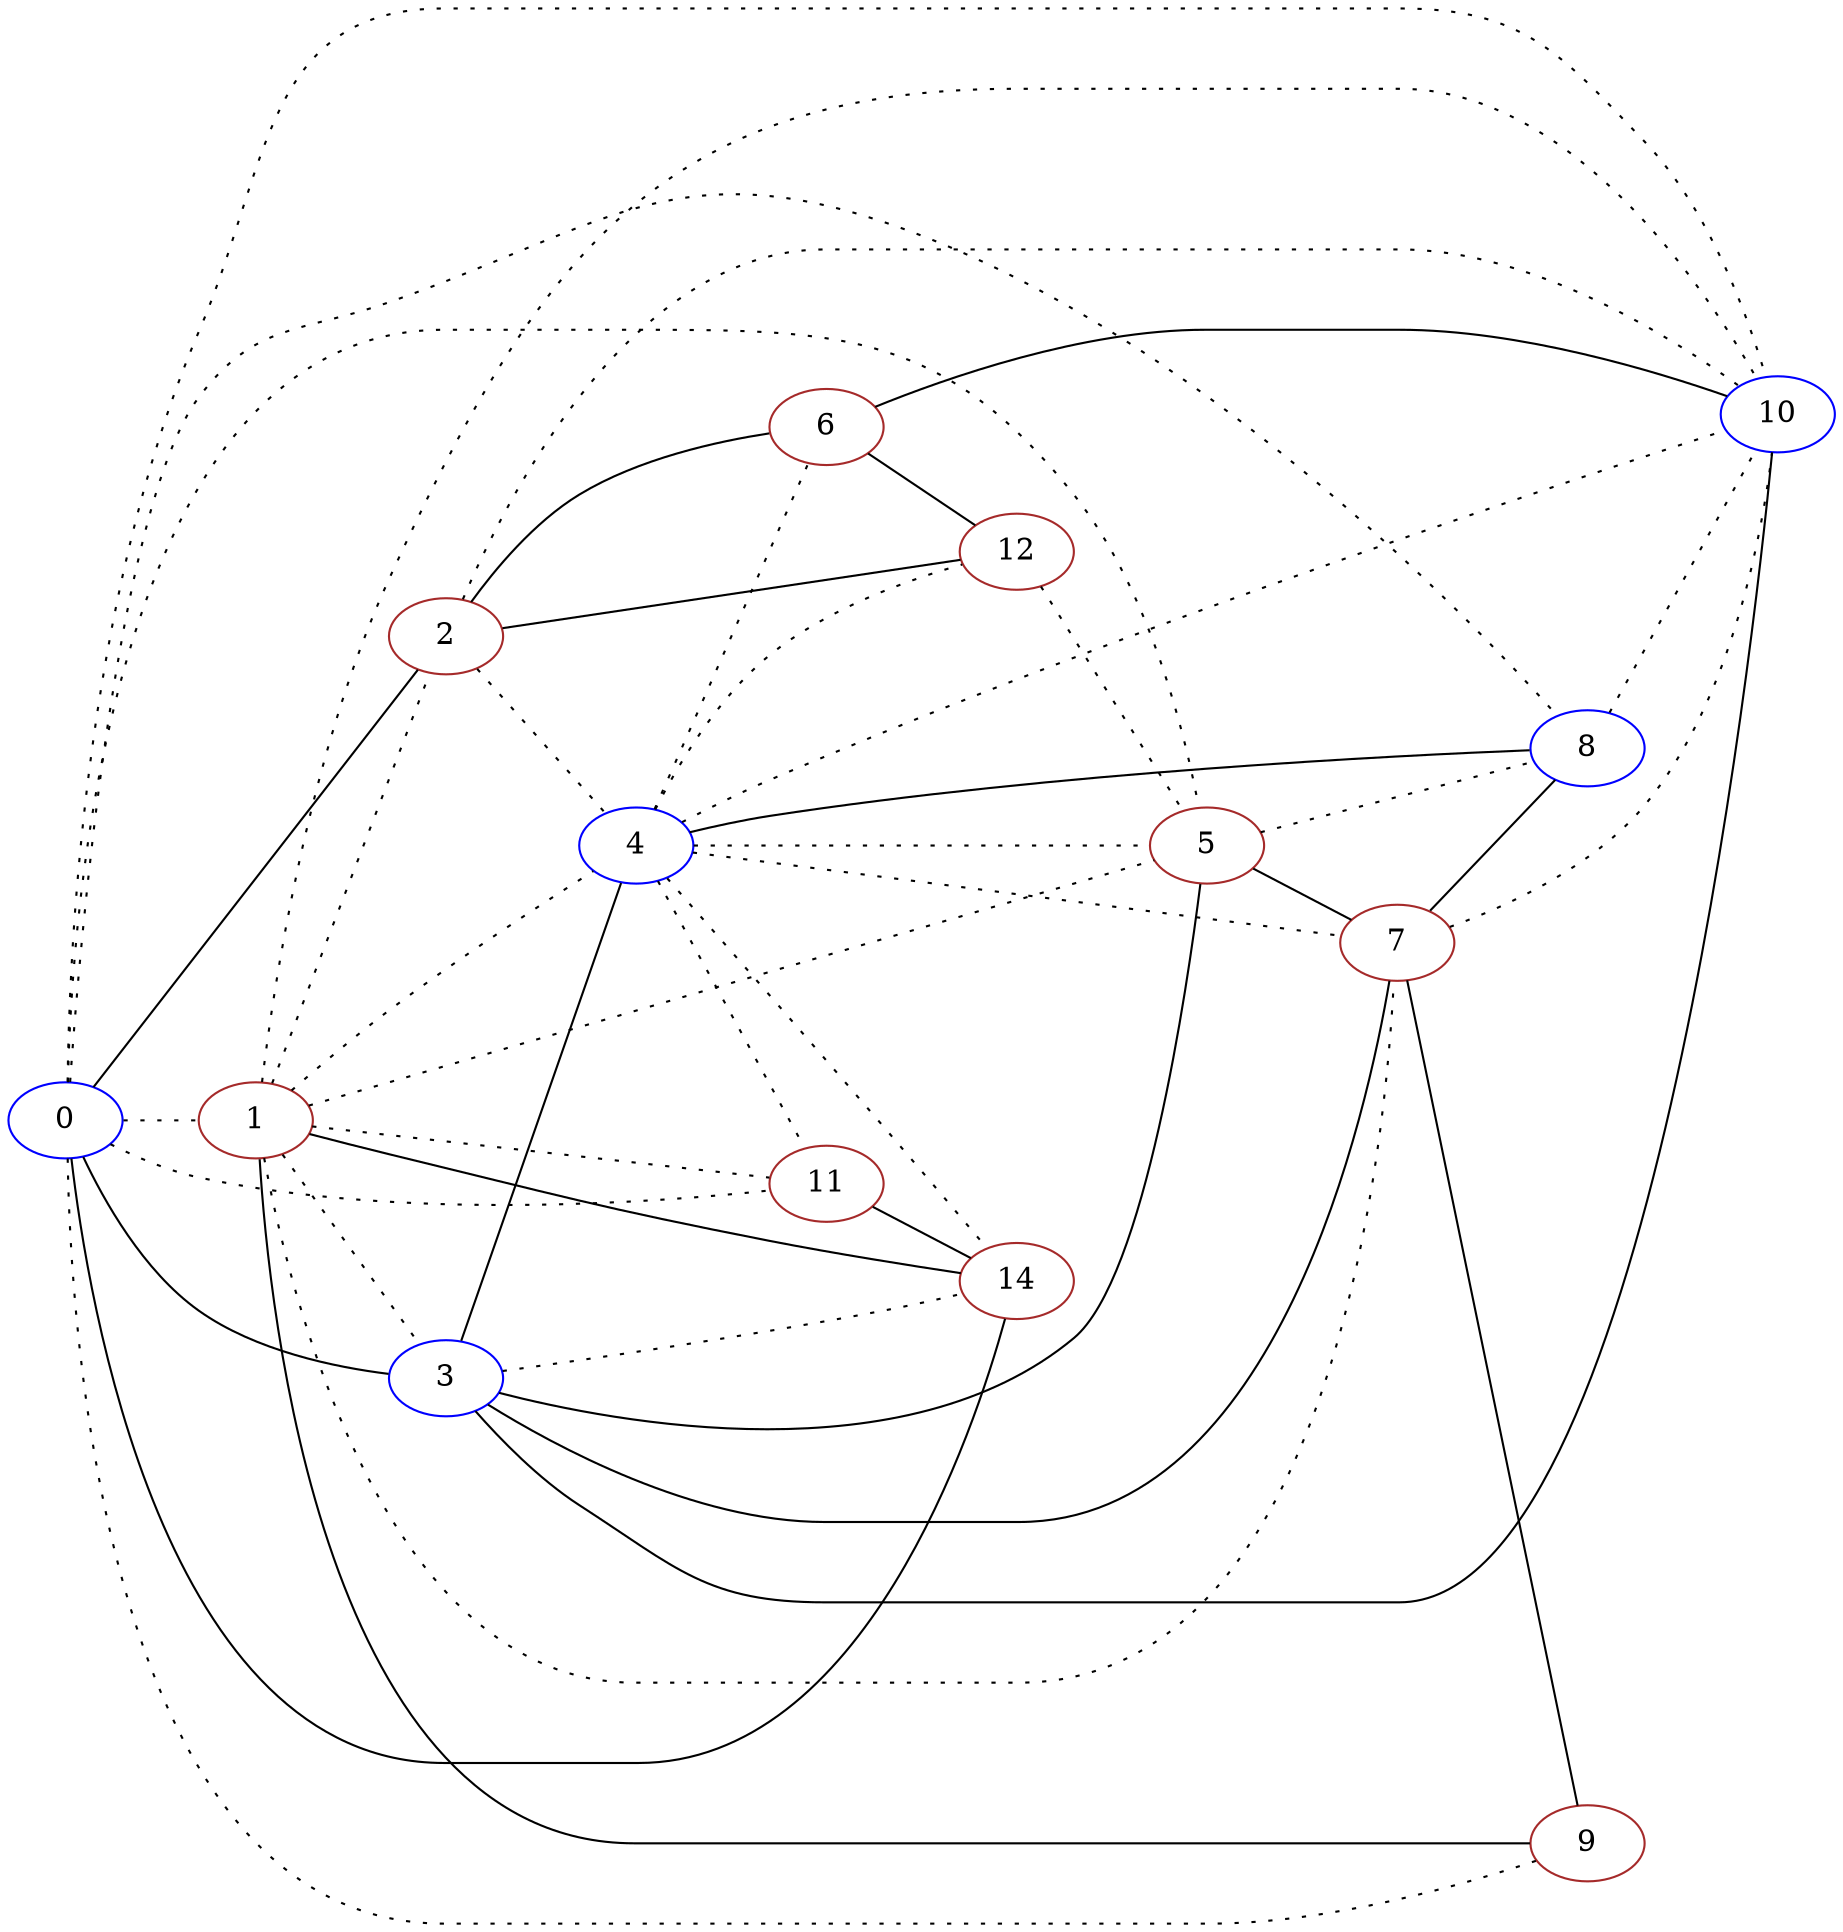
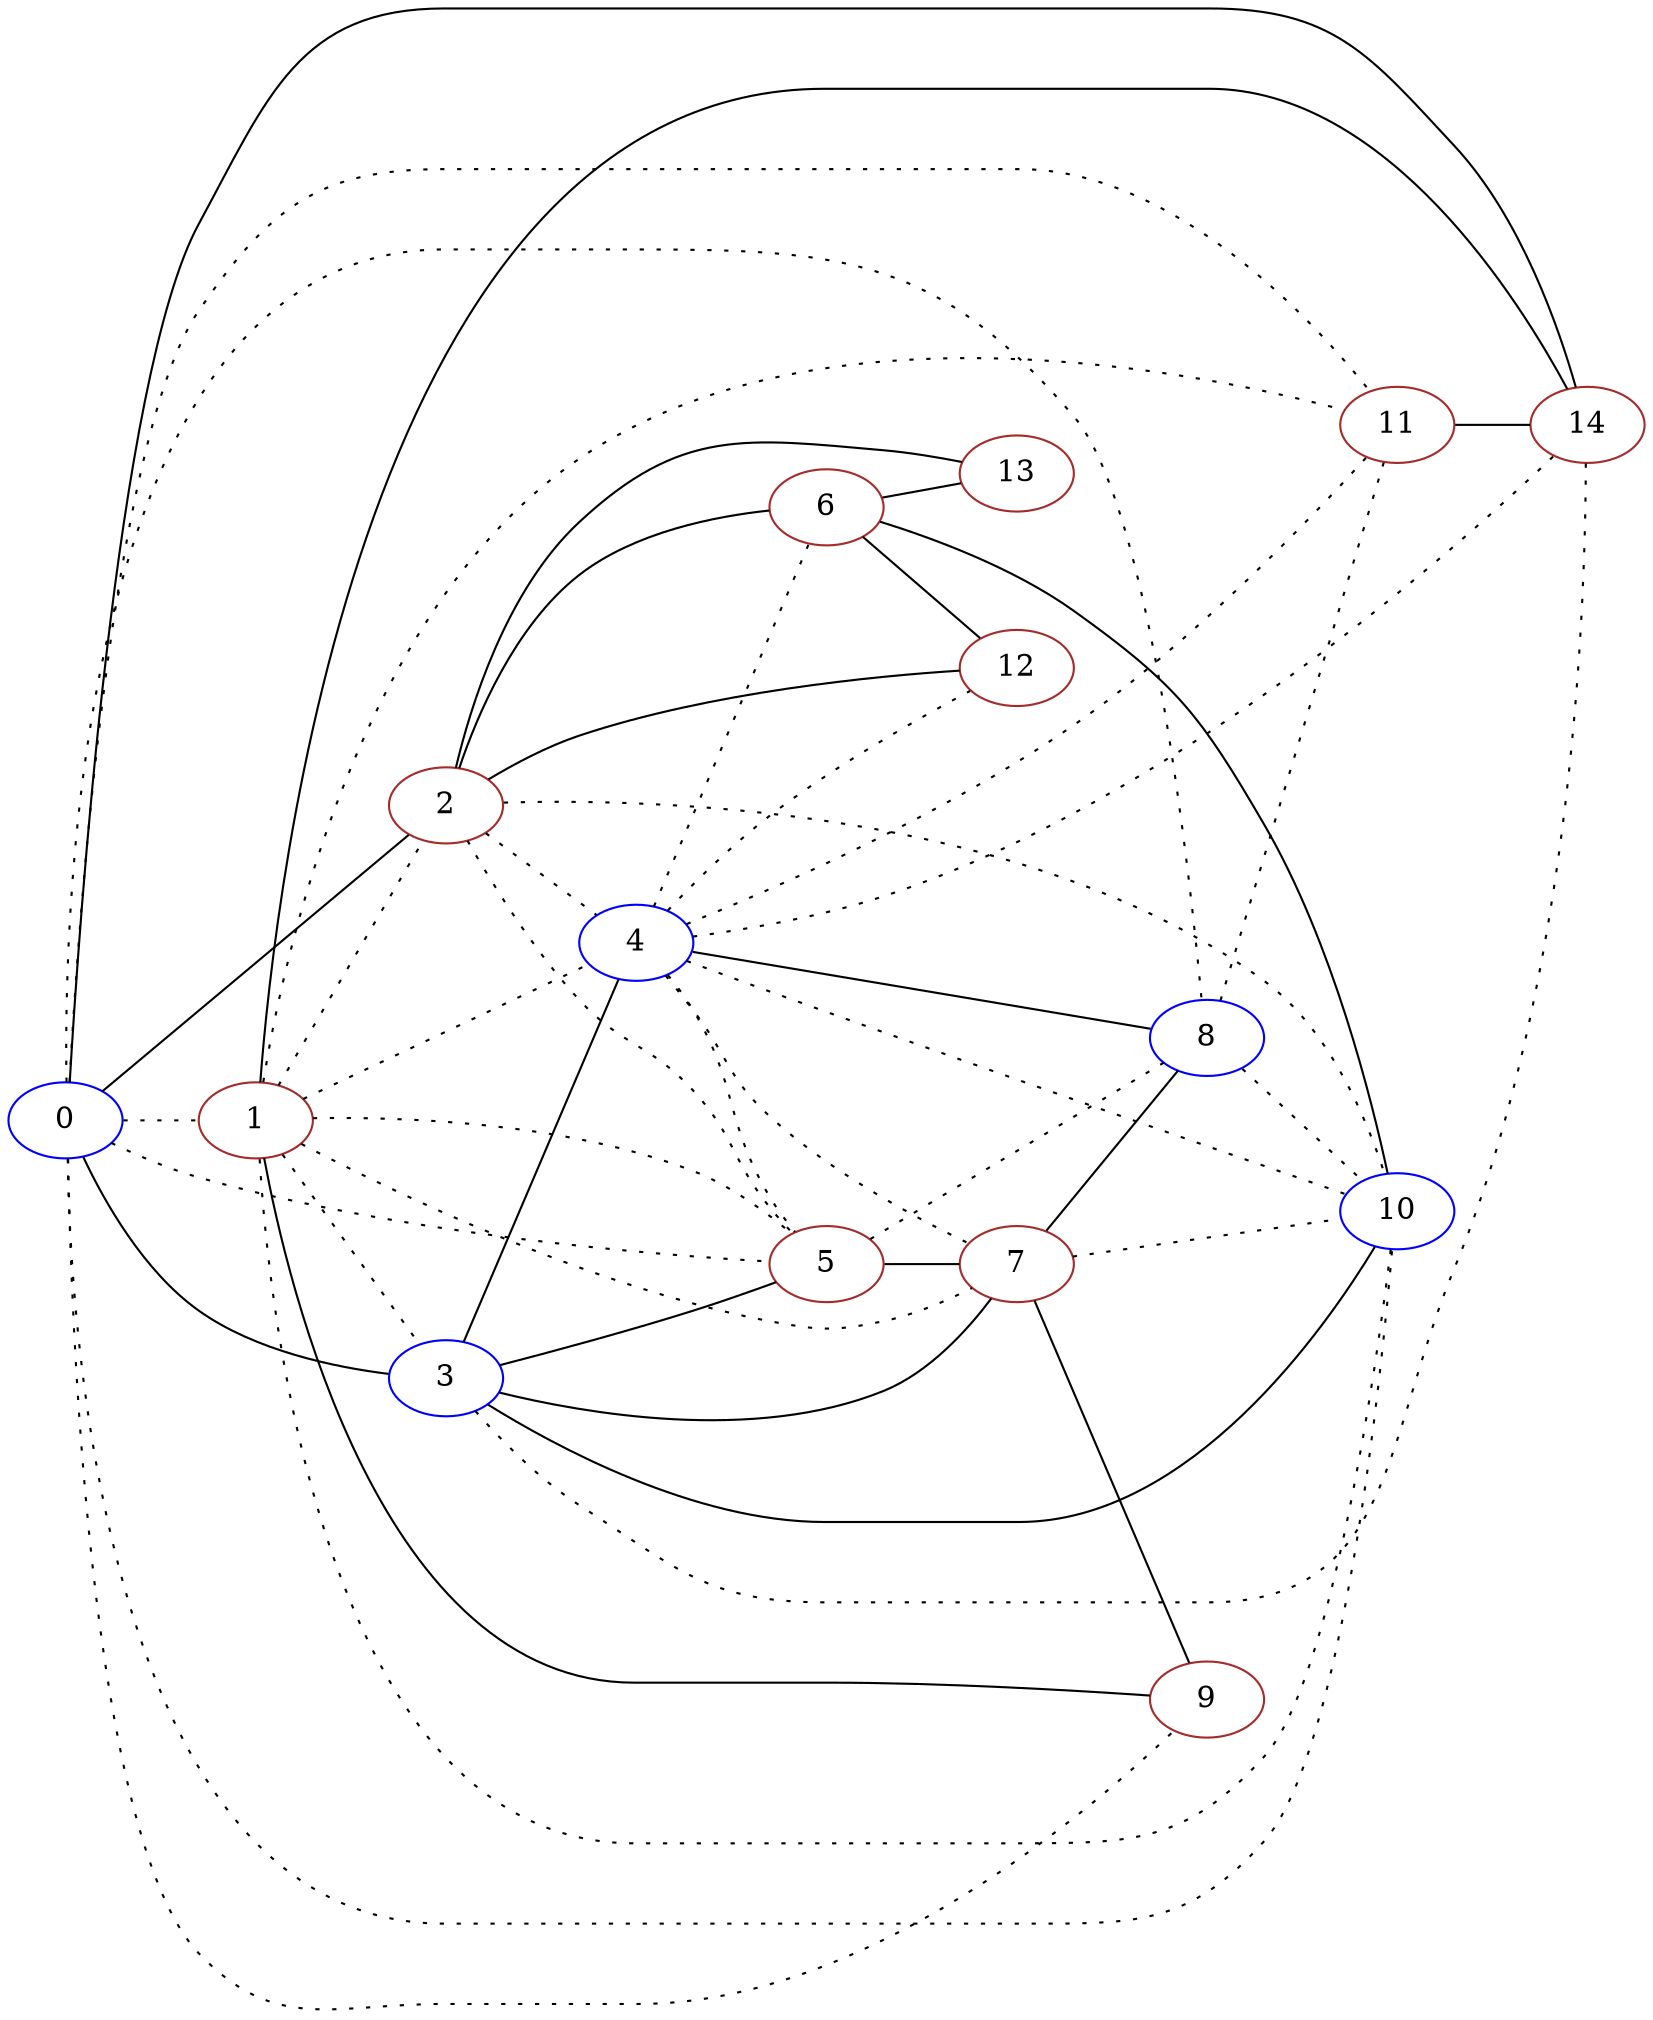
none -> (1017, 474)
(1112, 699) -> (628, 1040)
none -> (1302, 732)
(202, 1313) -> (202, 1313)
